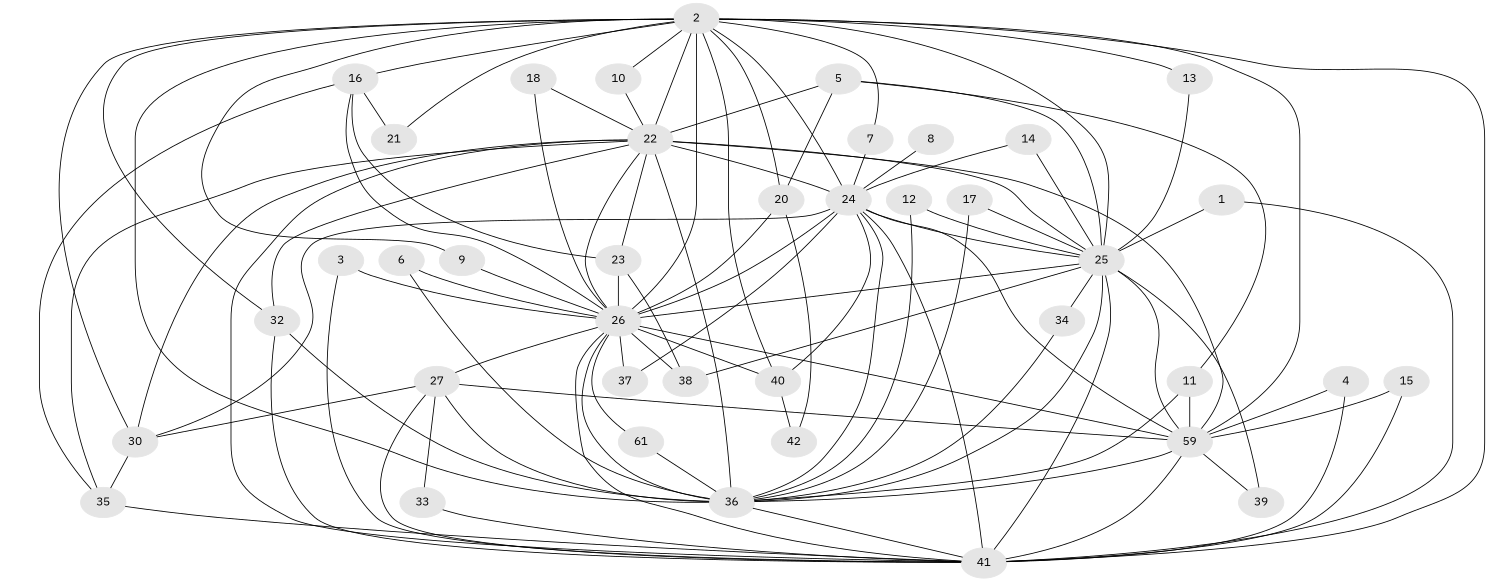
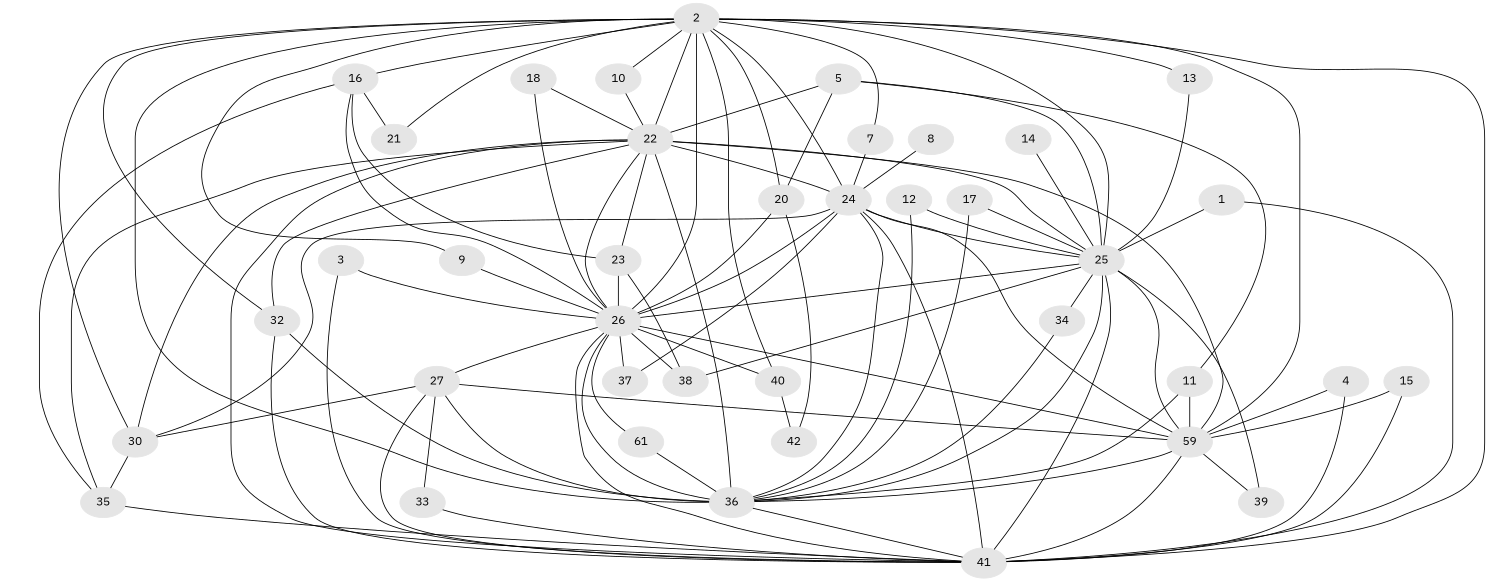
(947, 162) -> none
(402, 260) -> none
(855, 301) -> none
